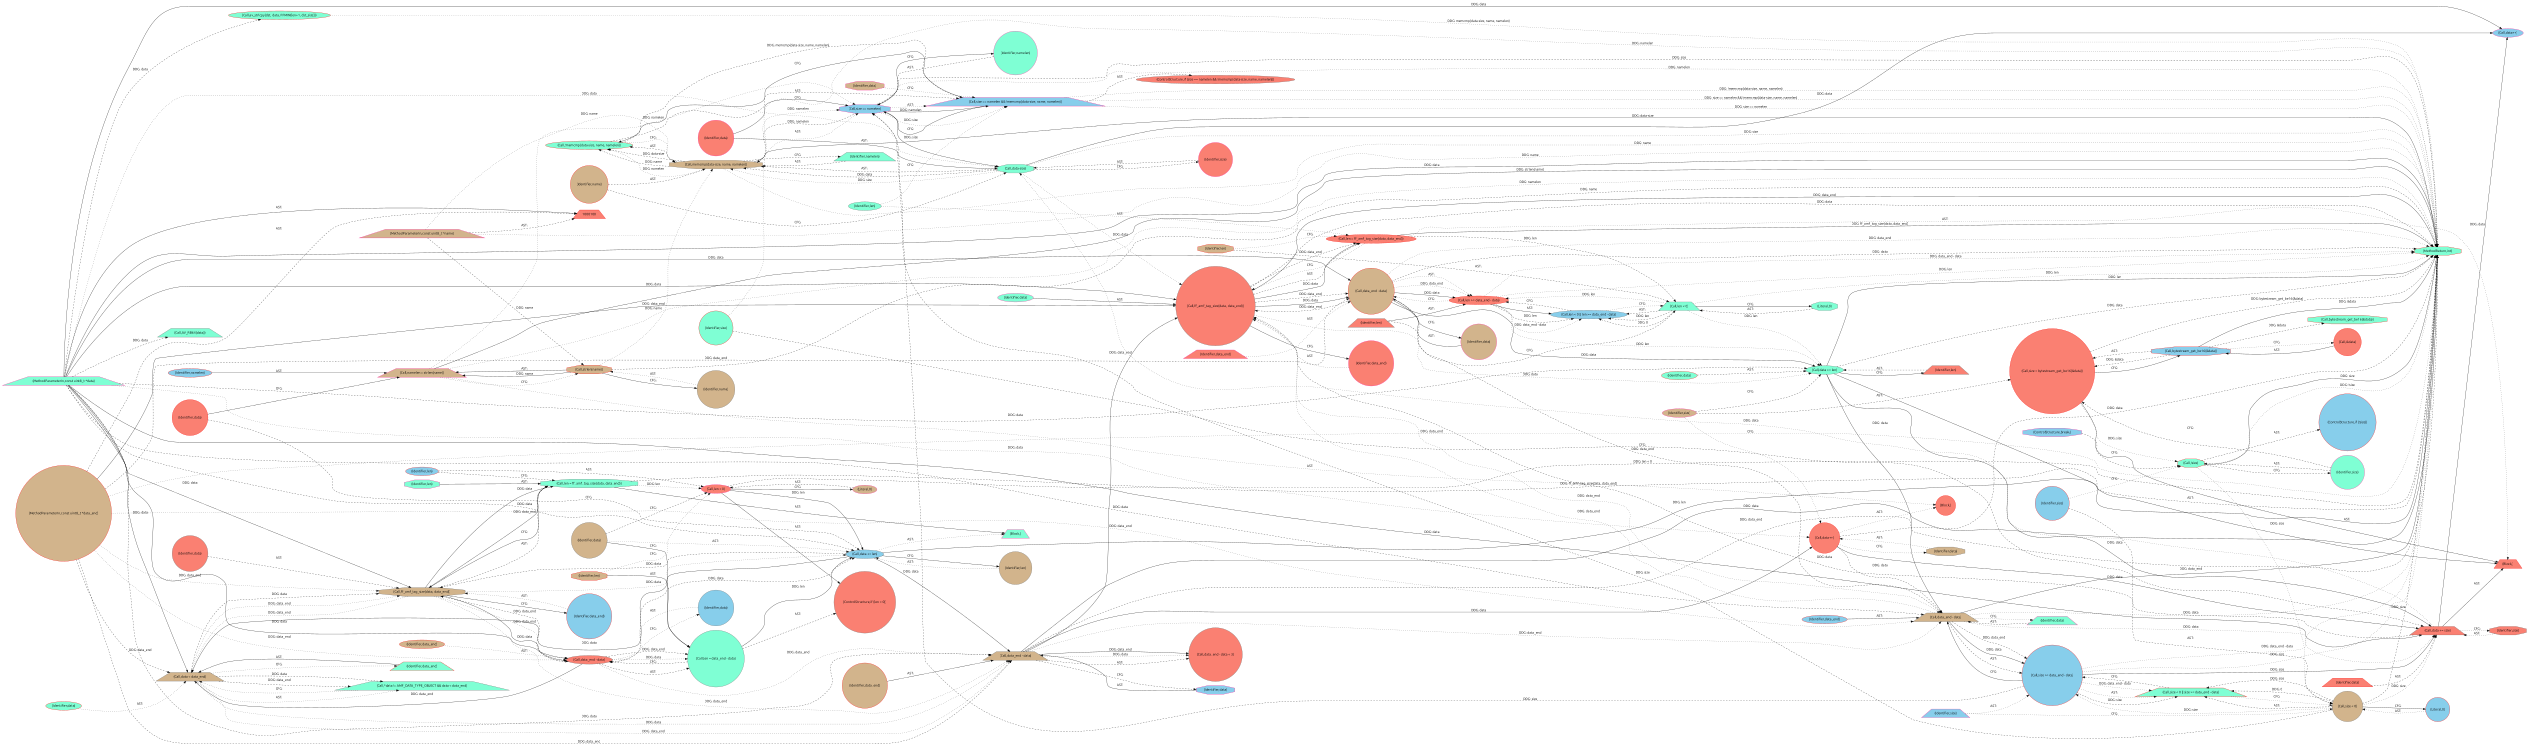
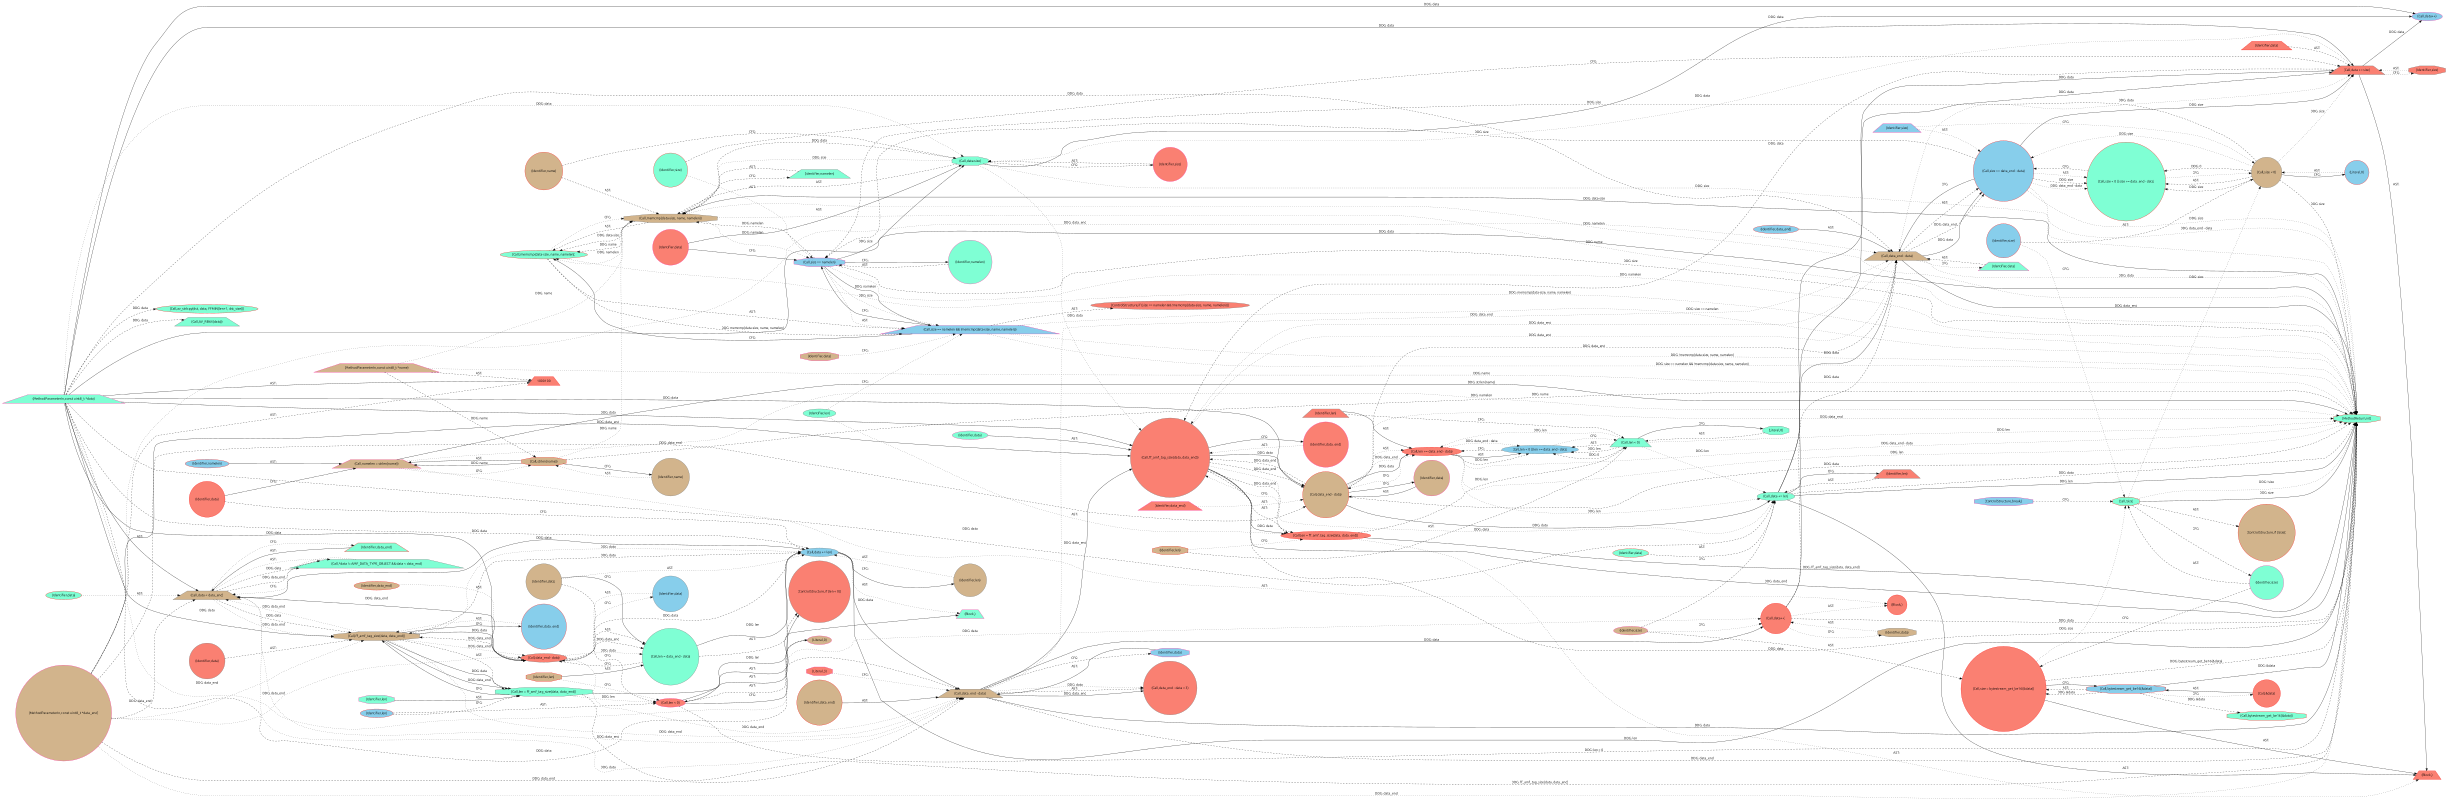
(1468, 24) -> (1476, 294)
(549, 134) -> none
(2348, 422) -> (2267, 533)
(64, 513) -> (64, 713)
(140, 513) -> (140, 537)
none -> (819, 671)
(2191, 692) -> (2126, 182)
